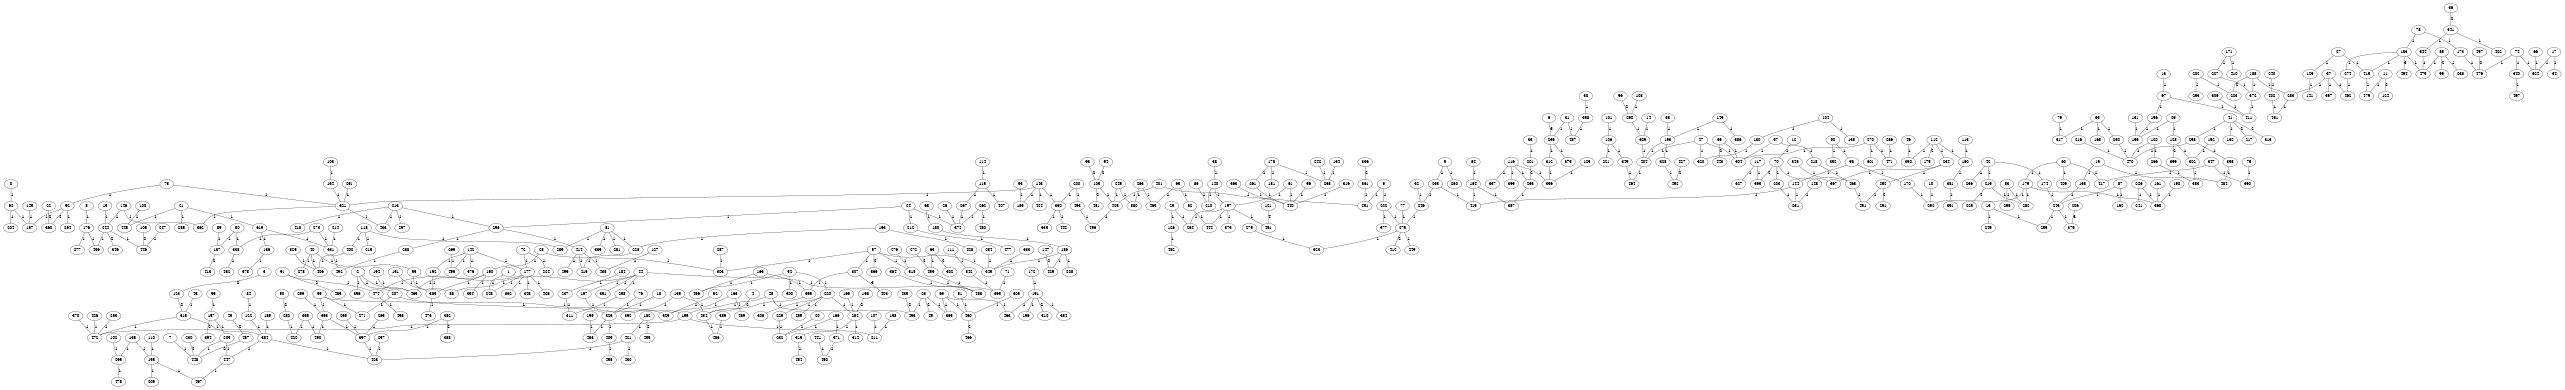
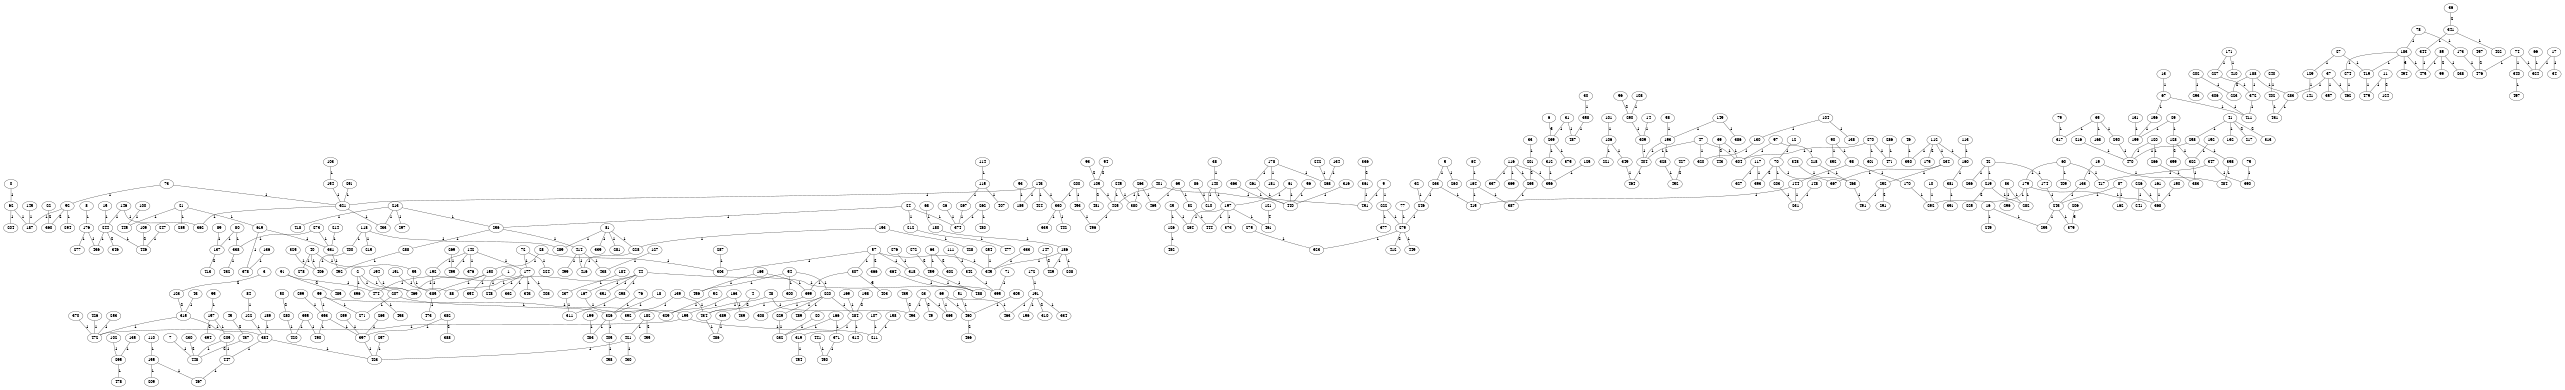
(263, 239) -> (253, 250)
(142, 349) -> none
